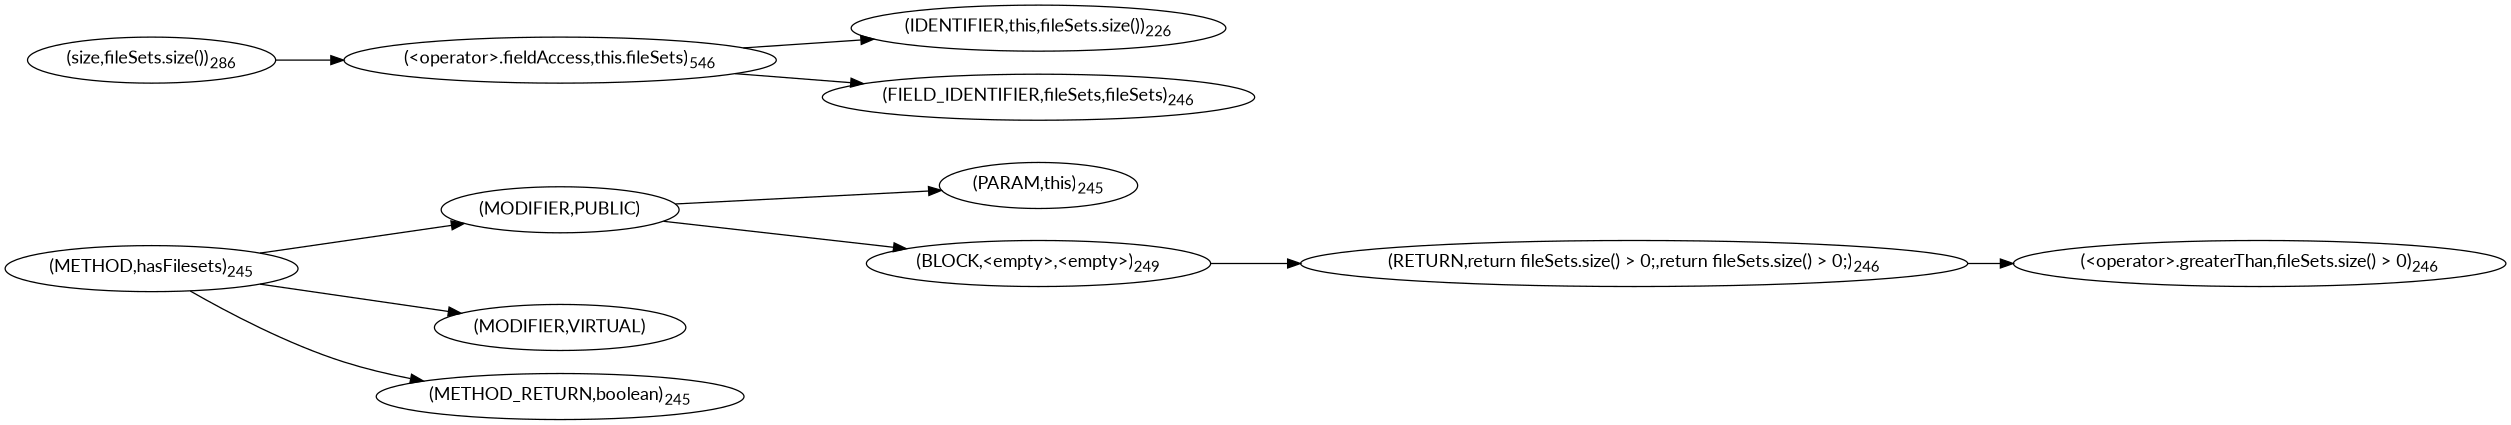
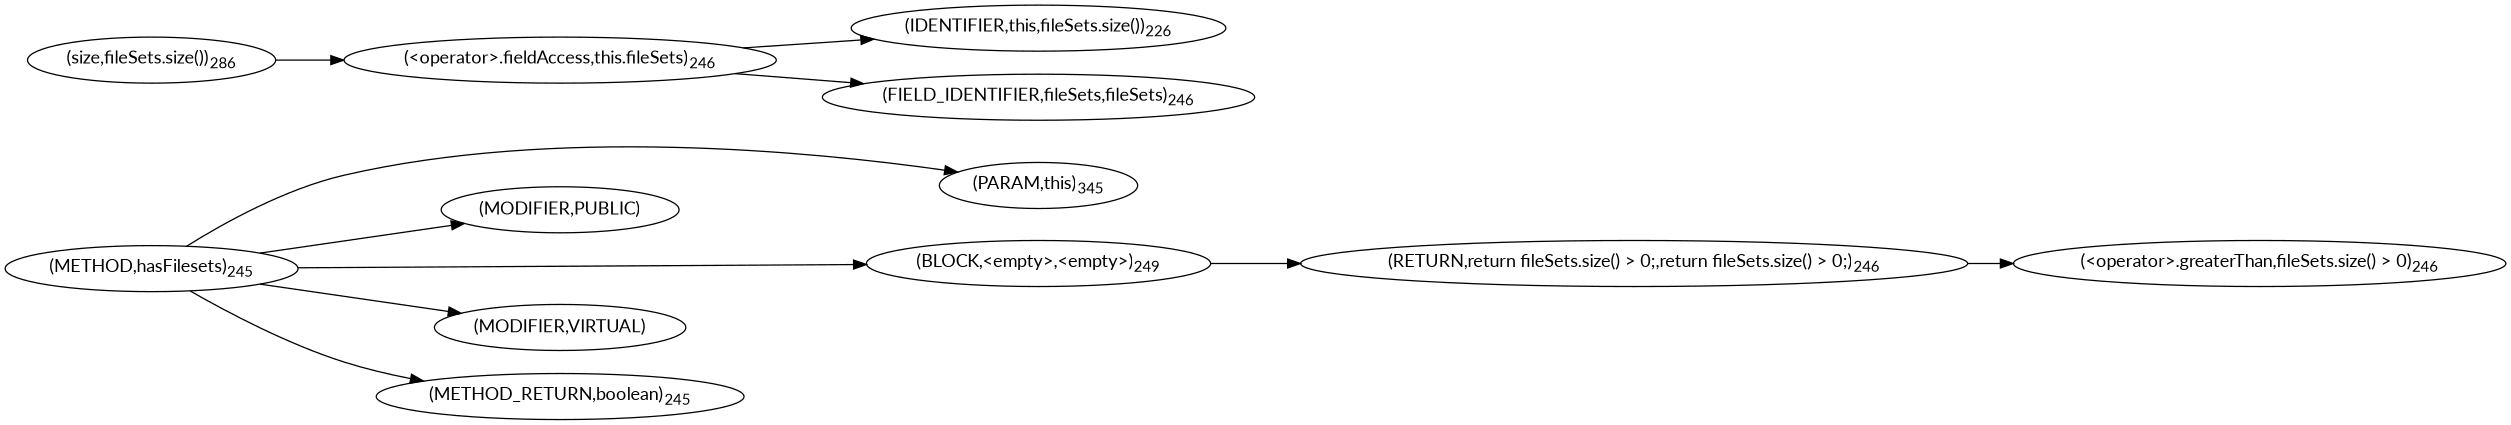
(703, 58) -> (703, 58)
(1091, 184) -> (1091, 184)
(802, 197) -> (557, 149)
(779, 234) -> (576, 266)
